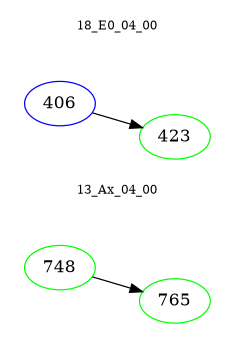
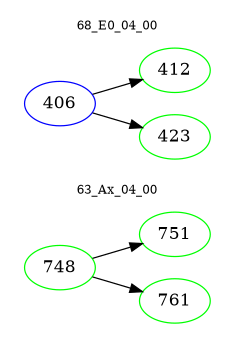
(117, 27) -> (117, 27)
none -> (175, 70)
(117, 191) -> (117, 191)
none -> (175, 234)
(175, 301) -> (175, 301)
